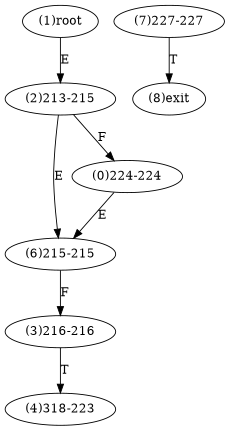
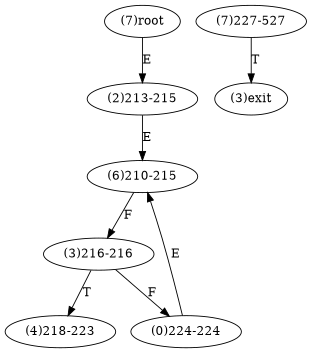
(60, 21) -> (142, 21)
(169, 21) -> (251, 21)
(169, 99) -> (251, 99)
(91, 134) -> (139, 290)
(60, 254) -> (142, 177)
(60, 409) -> (60, 332)
